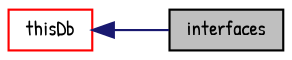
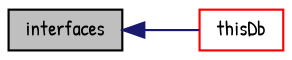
(142, 30) -> (172, 30)
